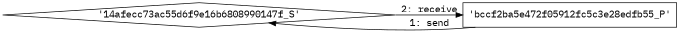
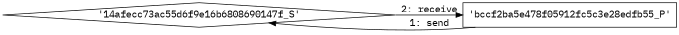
(199, 15) -> (199, 15)
(570, 15) -> (570, 15)
